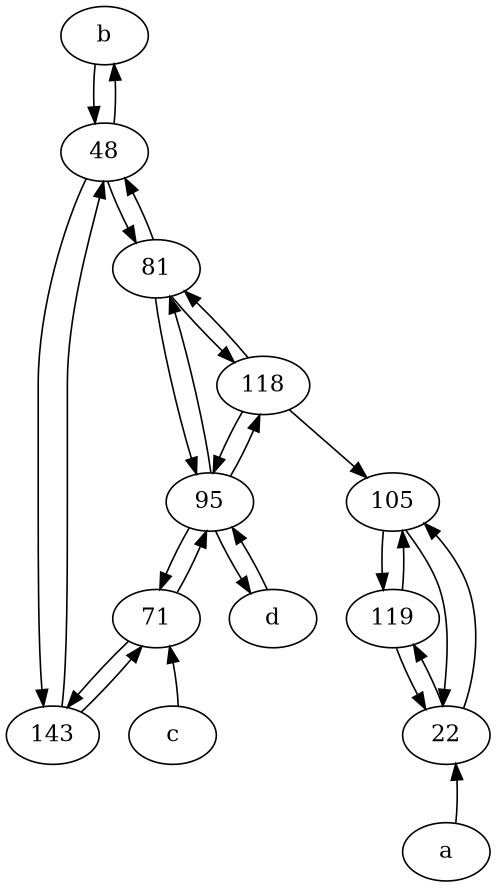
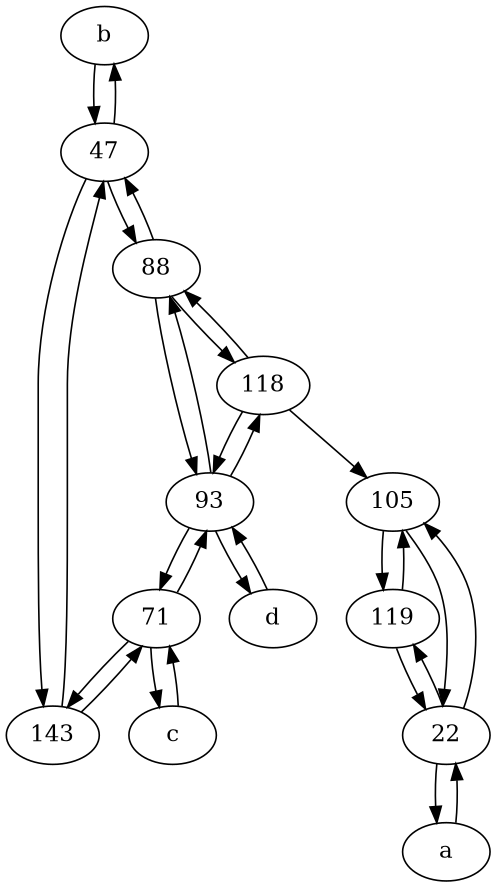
(105, 152) -> (105, 152)
(156, 269) -> (156, 269)
(210, 502) -> (210, 502)
none -> (153, 669)
none -> (435, 785)
